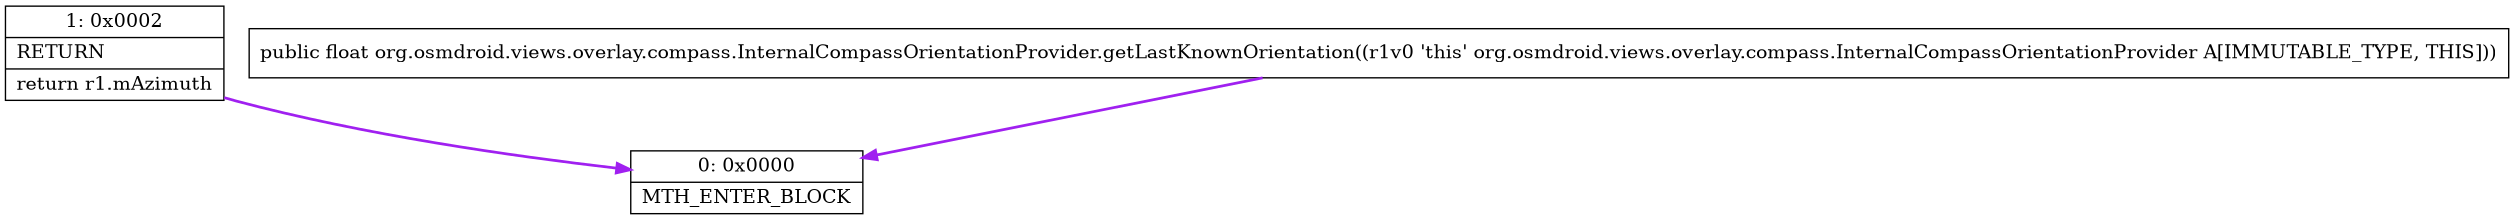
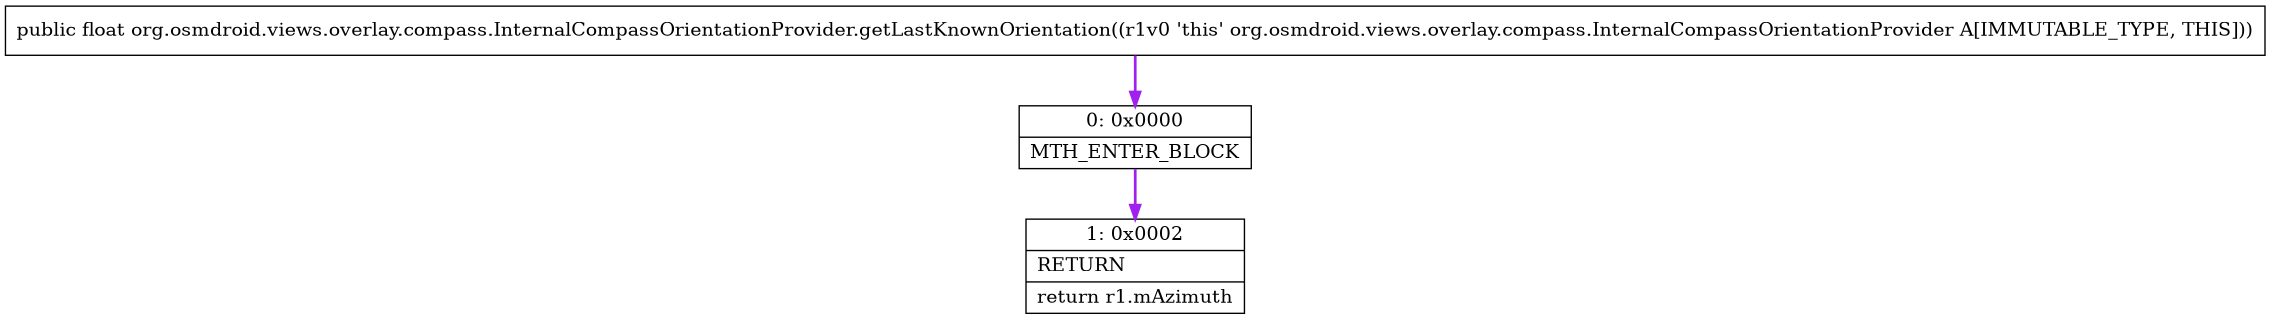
(419, 140) -> (1135, 187)
